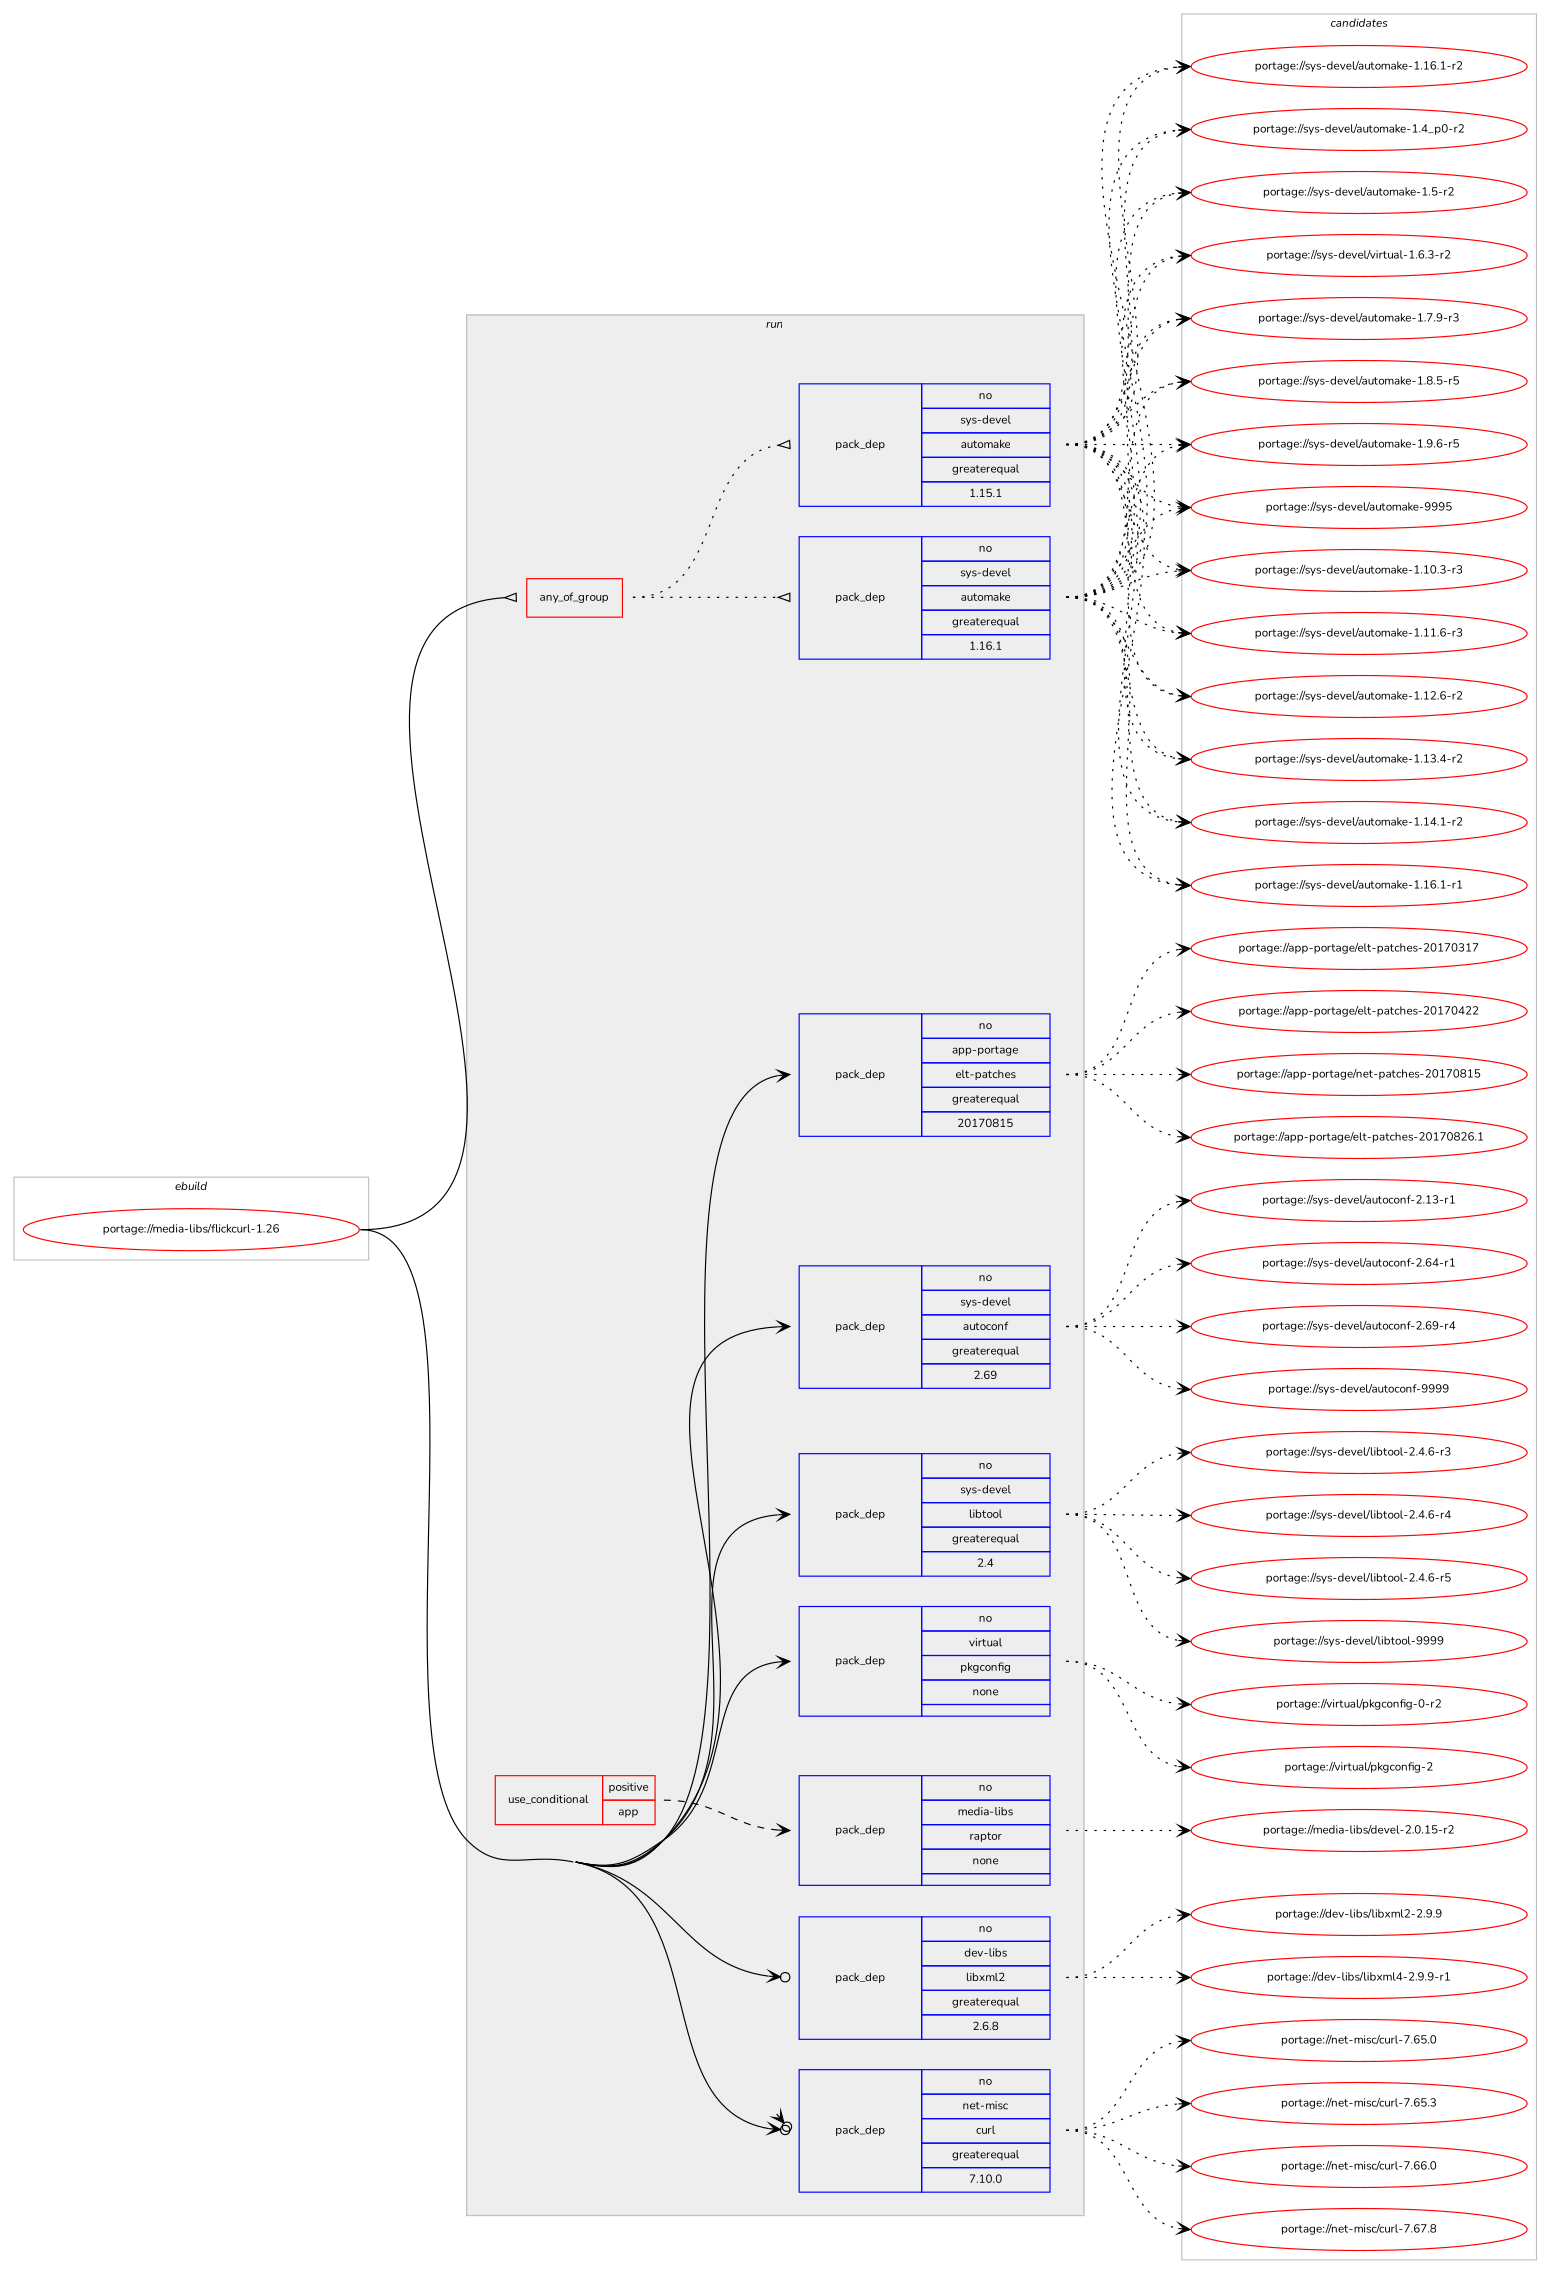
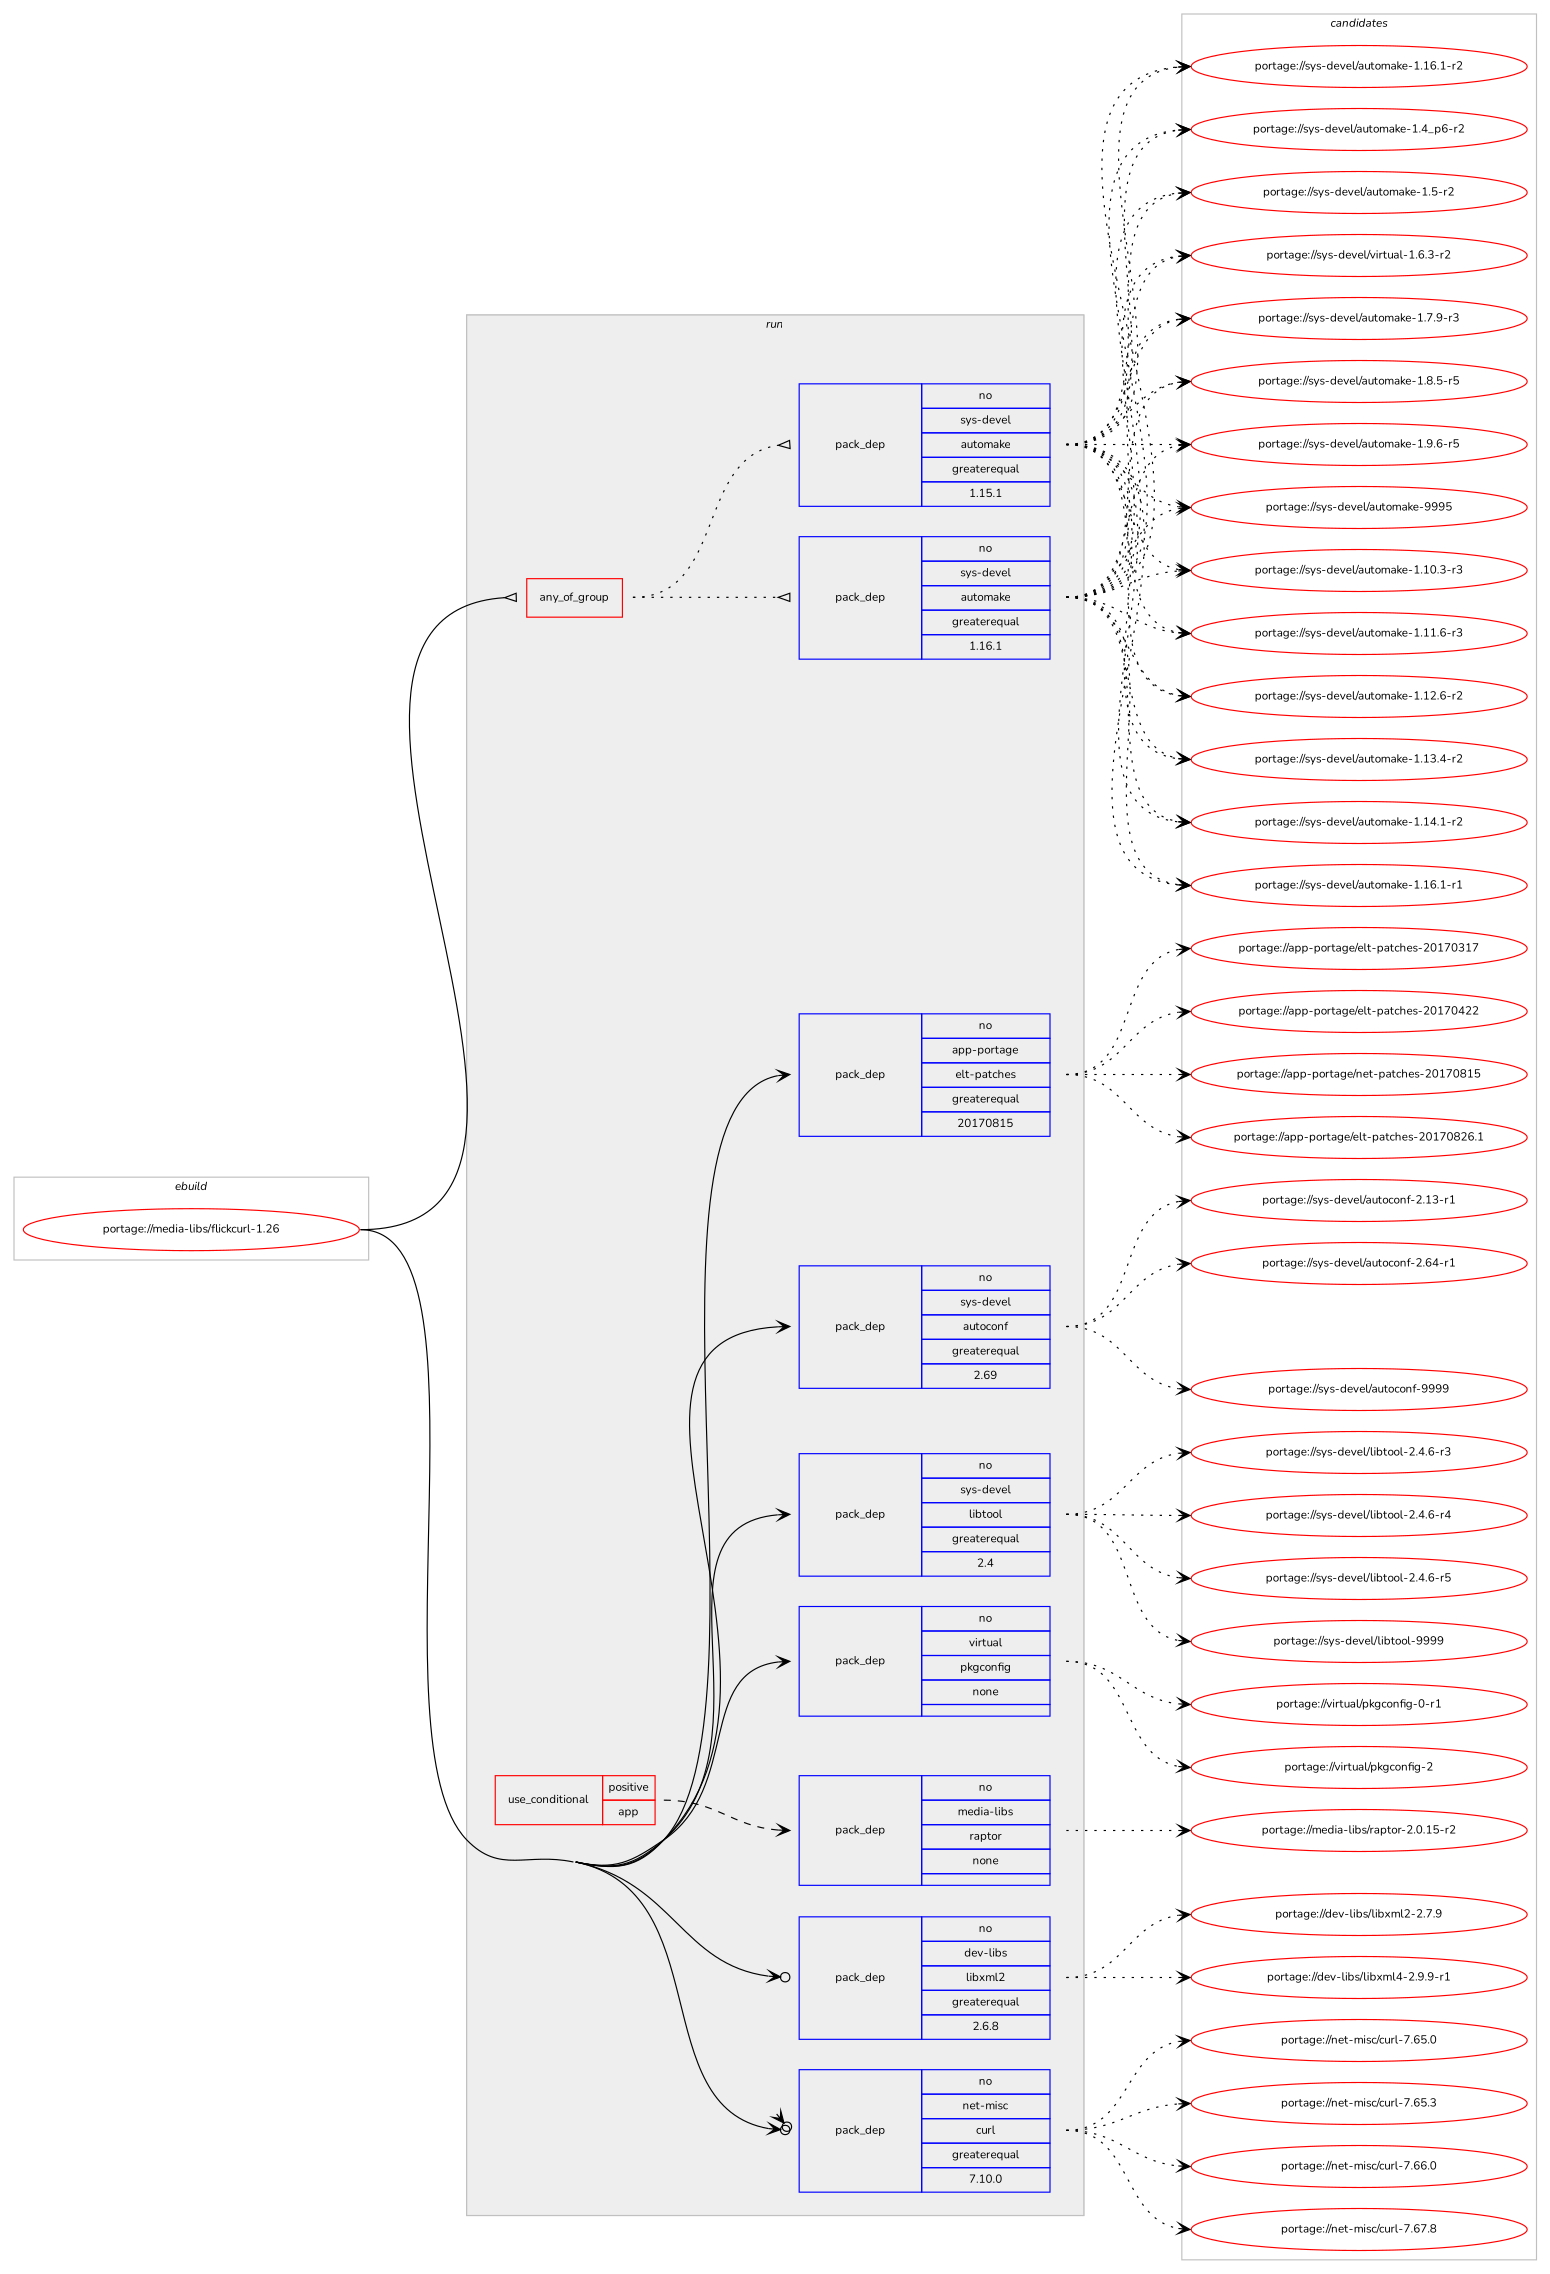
(1359, 130) -> (1359, 130)
(1359, 1326) -> none
(1359, 1704) -> (1359, 1704)
(1359, 1831) -> (1359, 1831)
(1359, 1915) -> (1359, 1915)
